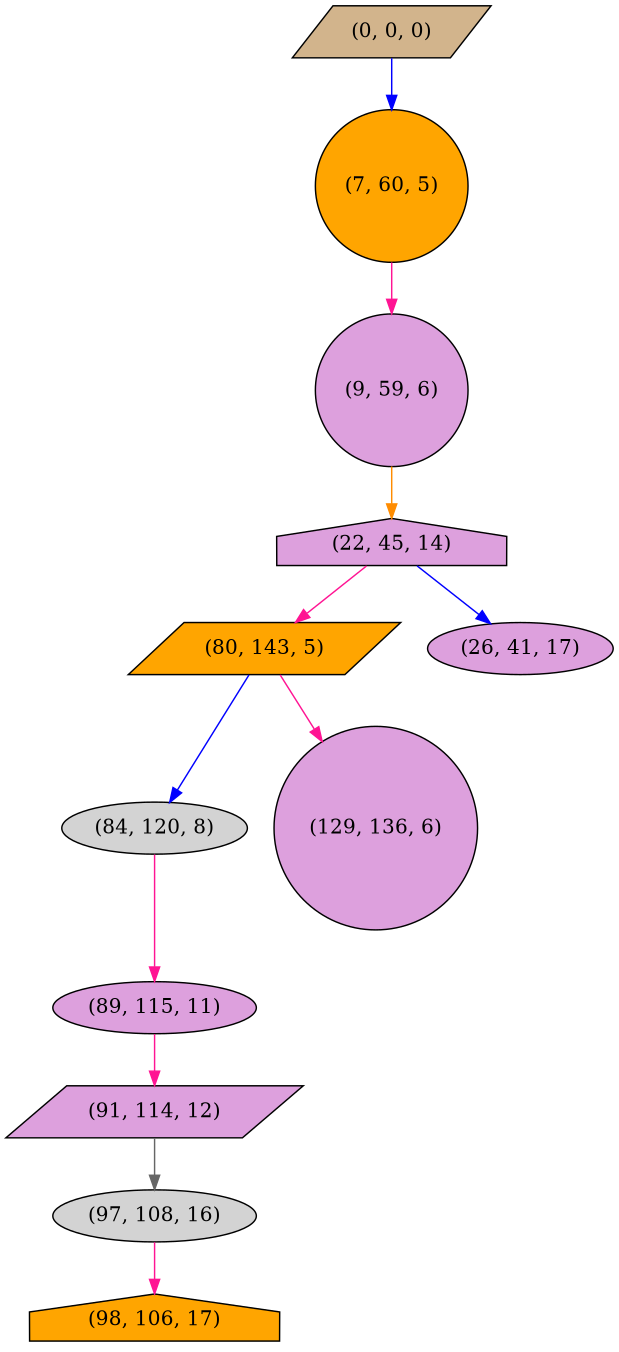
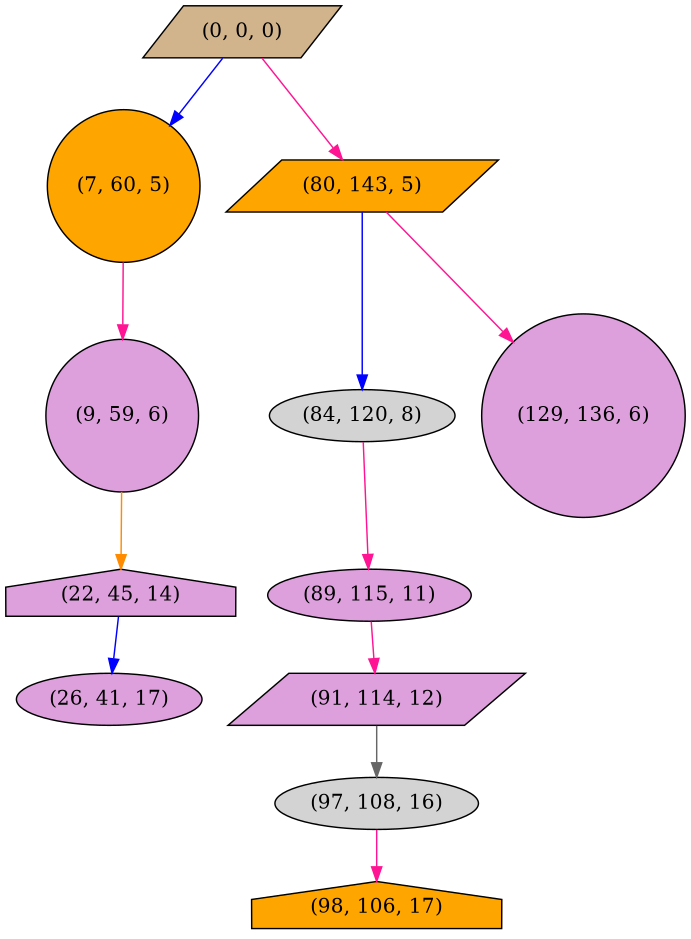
(337, 590) -> (298, 103)
